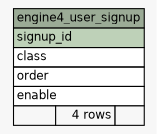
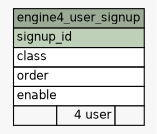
(92, 115) -> (93, 115)
